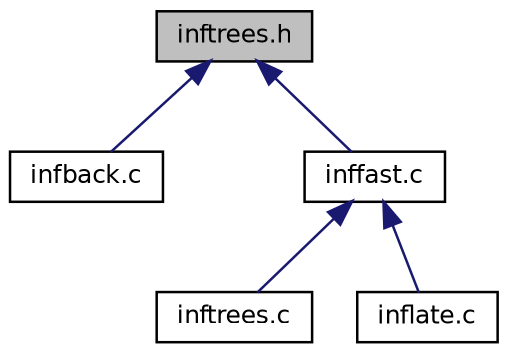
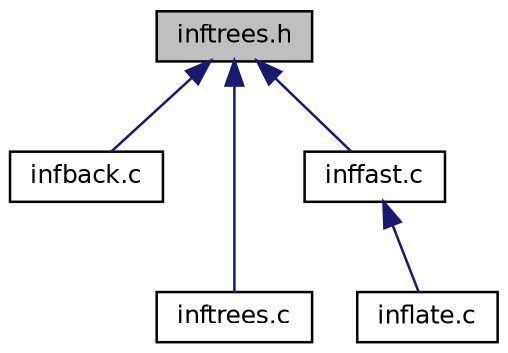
(296, 256) -> (234, 189)
